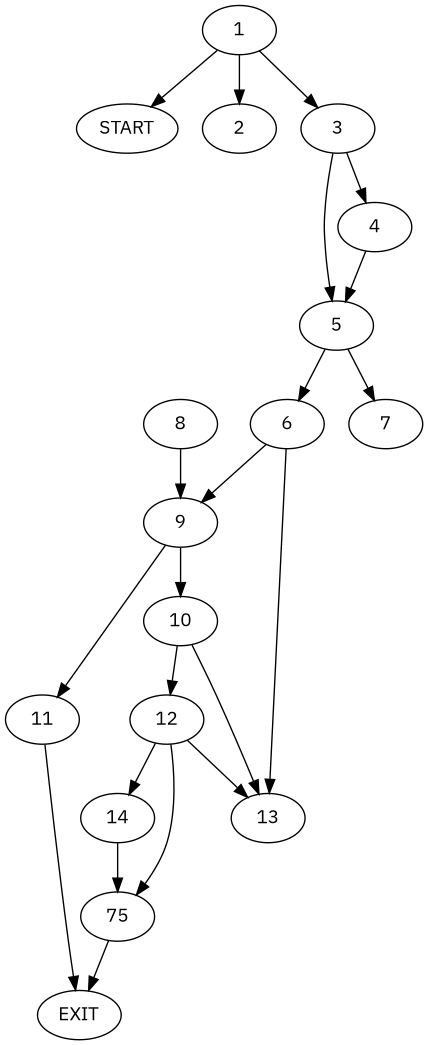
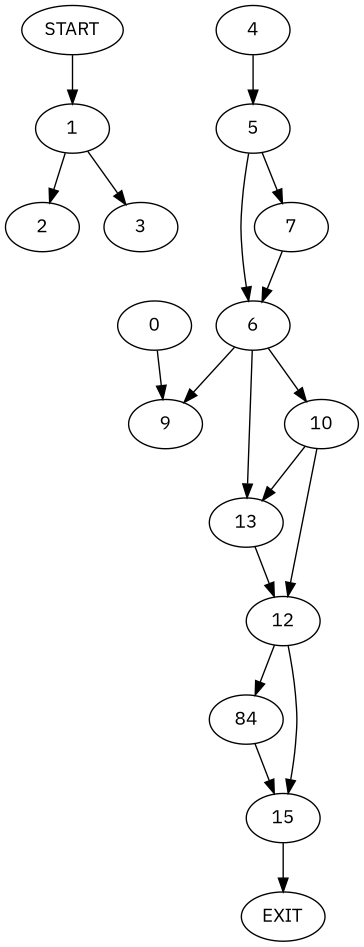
(190, 74) -> (73, 73)
(354, 171) -> none
(324, 220) -> none
none -> (275, 270)
(181, 424) -> (155, 326)
(181, 565) -> (283, 369)
(42, 720) -> none
(212, 764) -> (262, 565)
(118, 818) -> (246, 720)
(118, 917) -> (283, 818)
